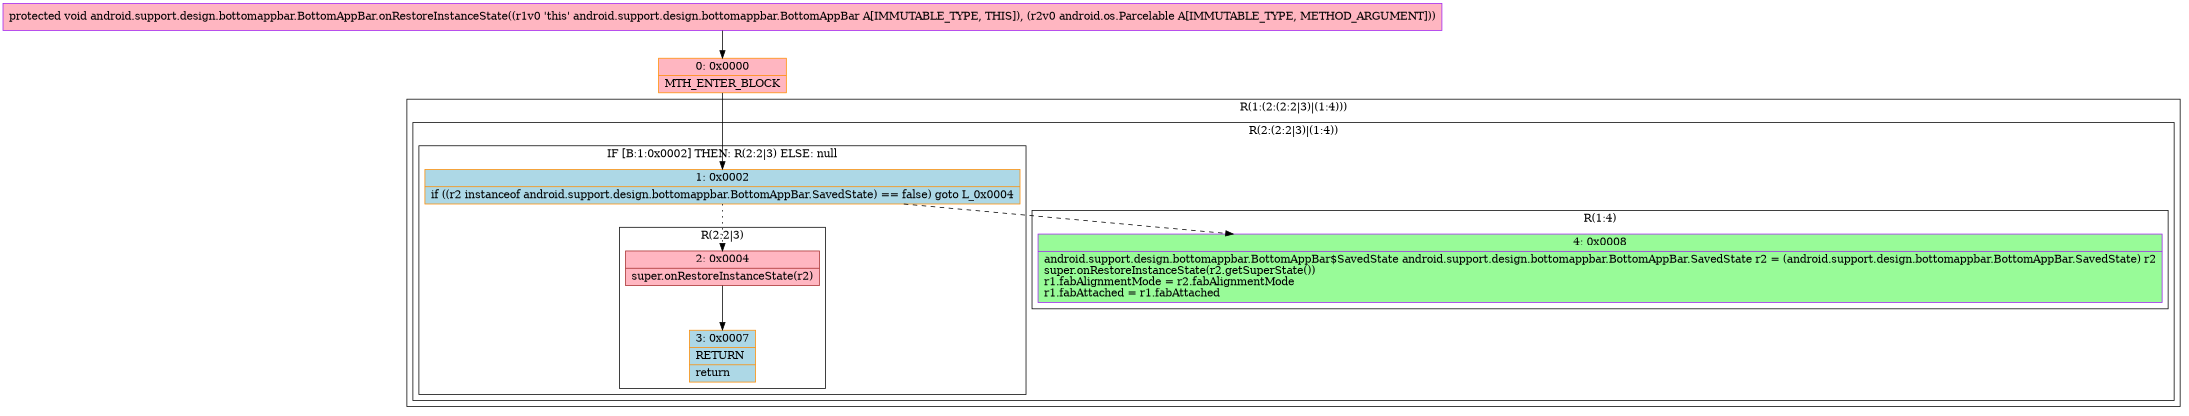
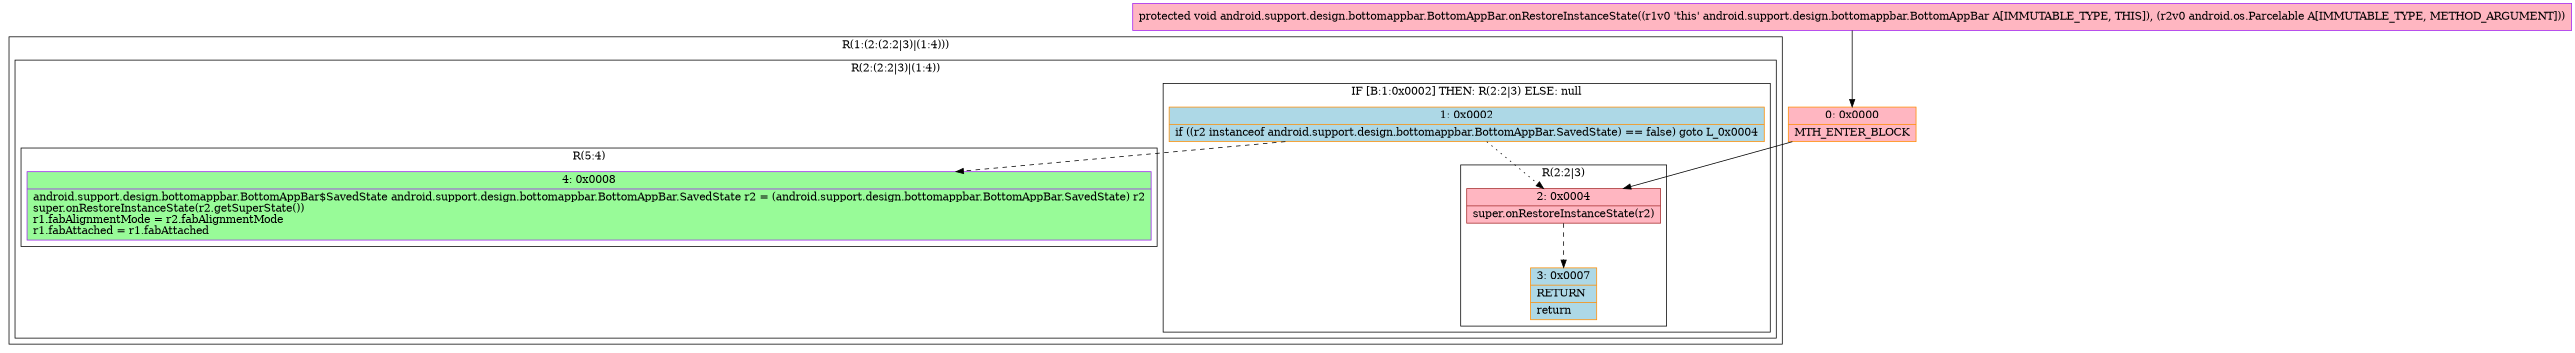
(722, 127) -> (1712, 164)
(1600, 219) -> (589, 157)
(722, 304) -> (1564, 242)
